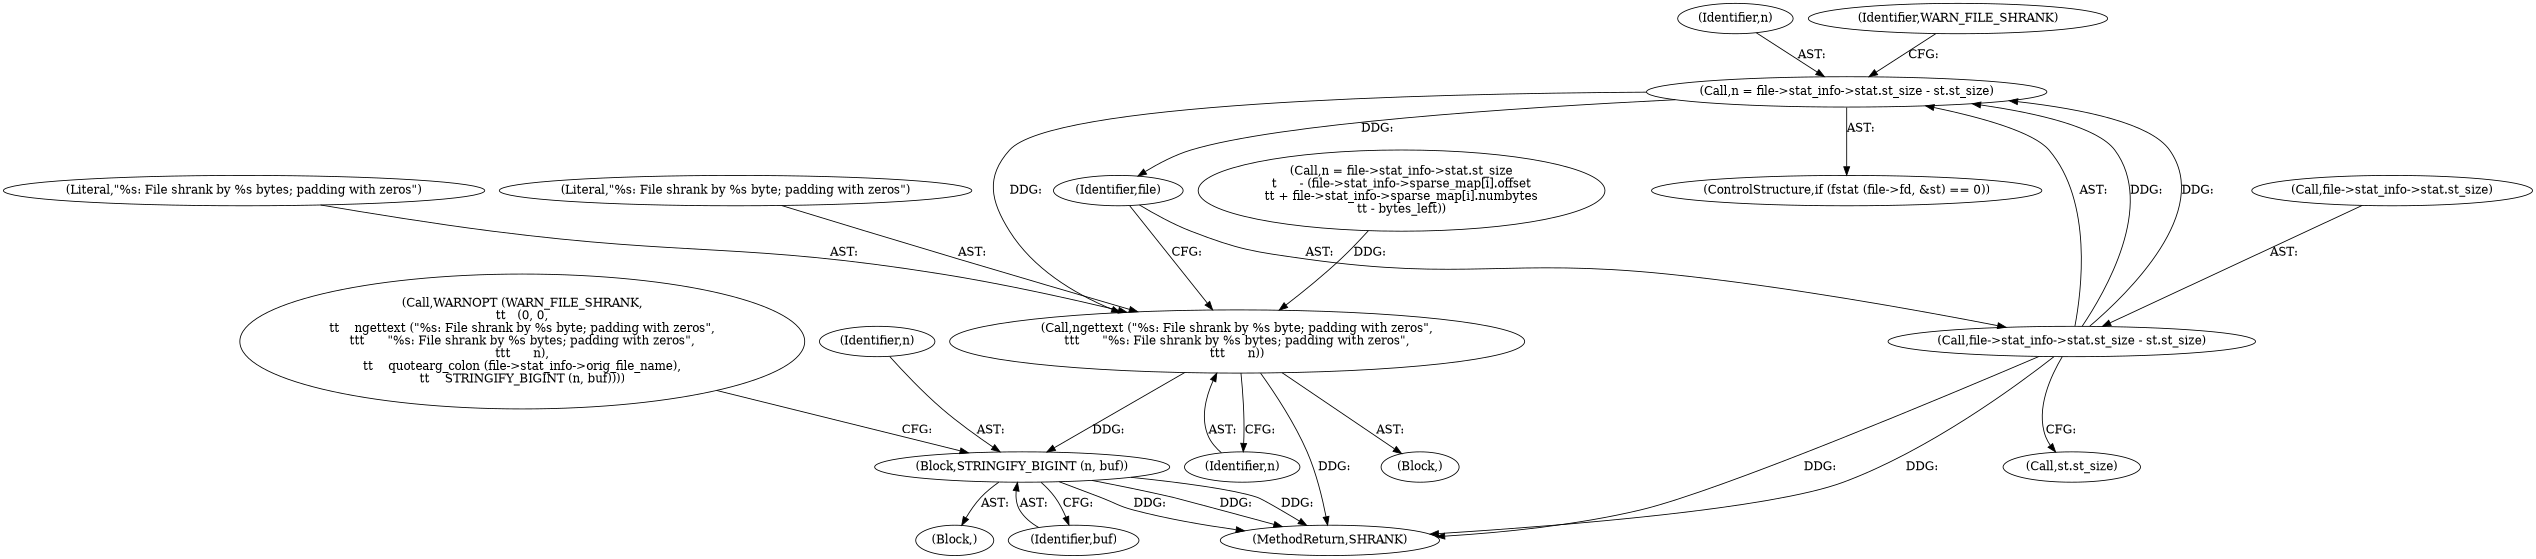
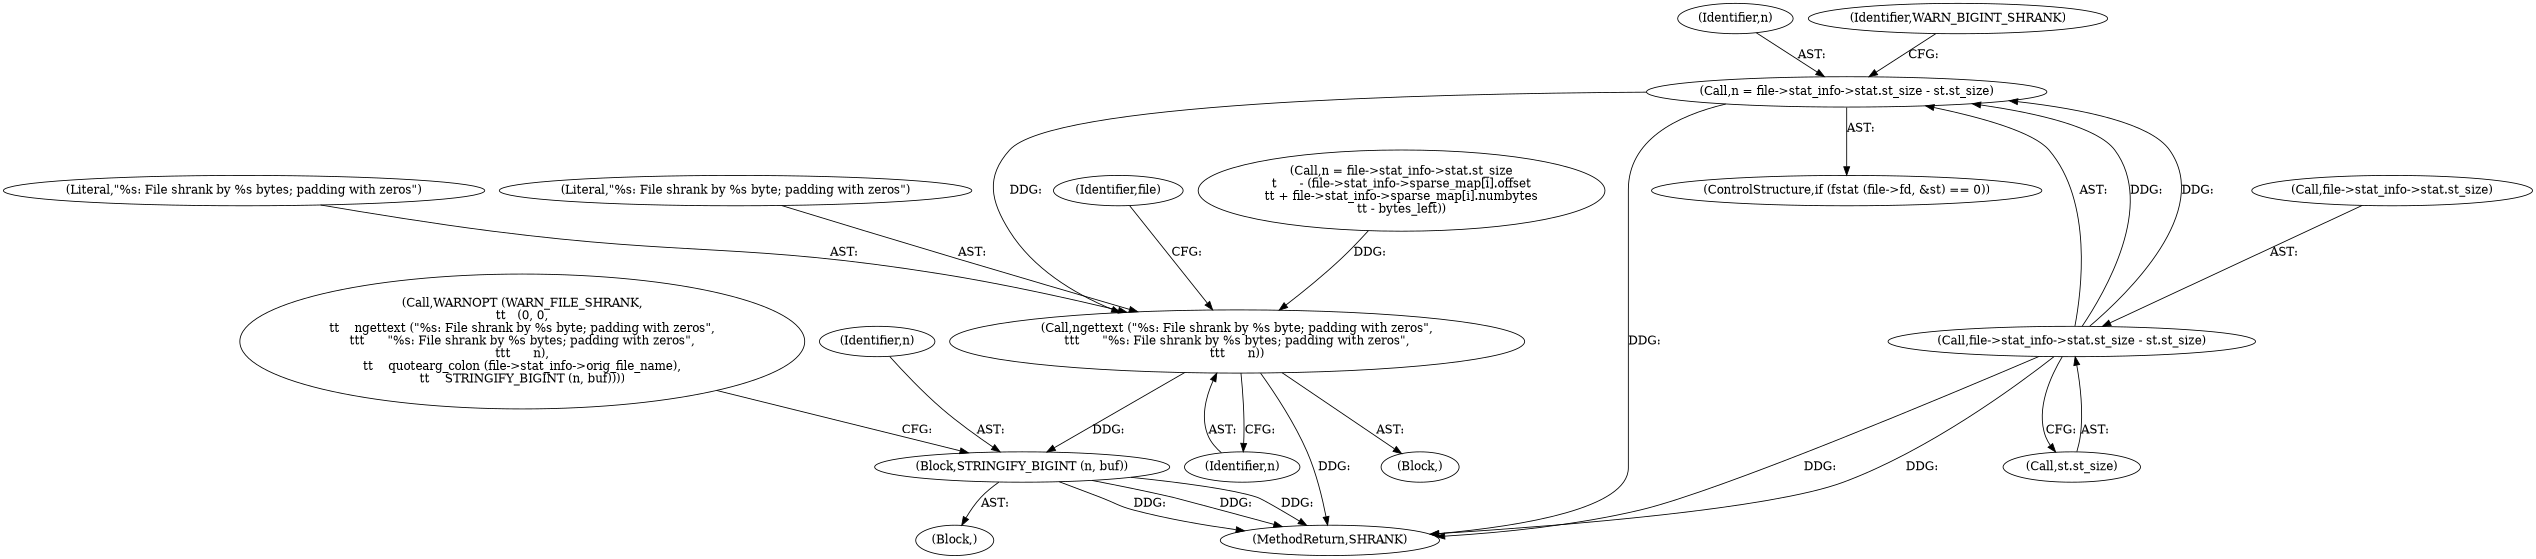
(1958, 19) -> (1958, 19)
(1407, 118) -> (1628, 364)
(1565, 268) -> (2082, 408)
(1074, 540) -> none
